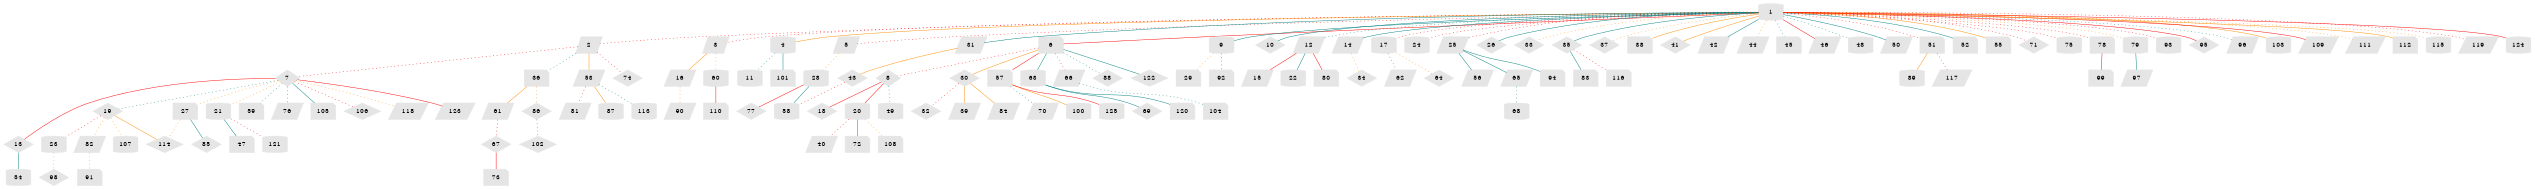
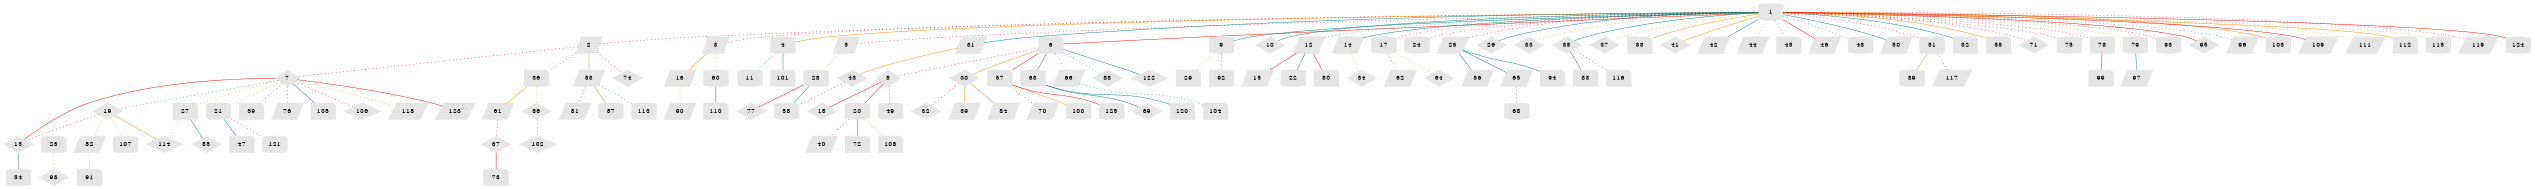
(83, 126) -> (62, 127)
